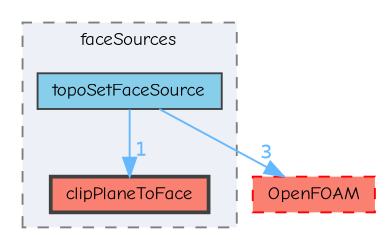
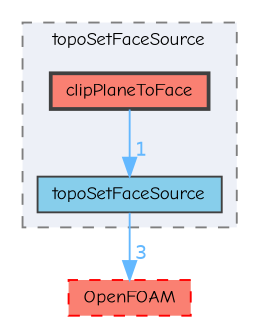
(130, 40) -> (130, 40)
(130, 134) -> (130, 134)
